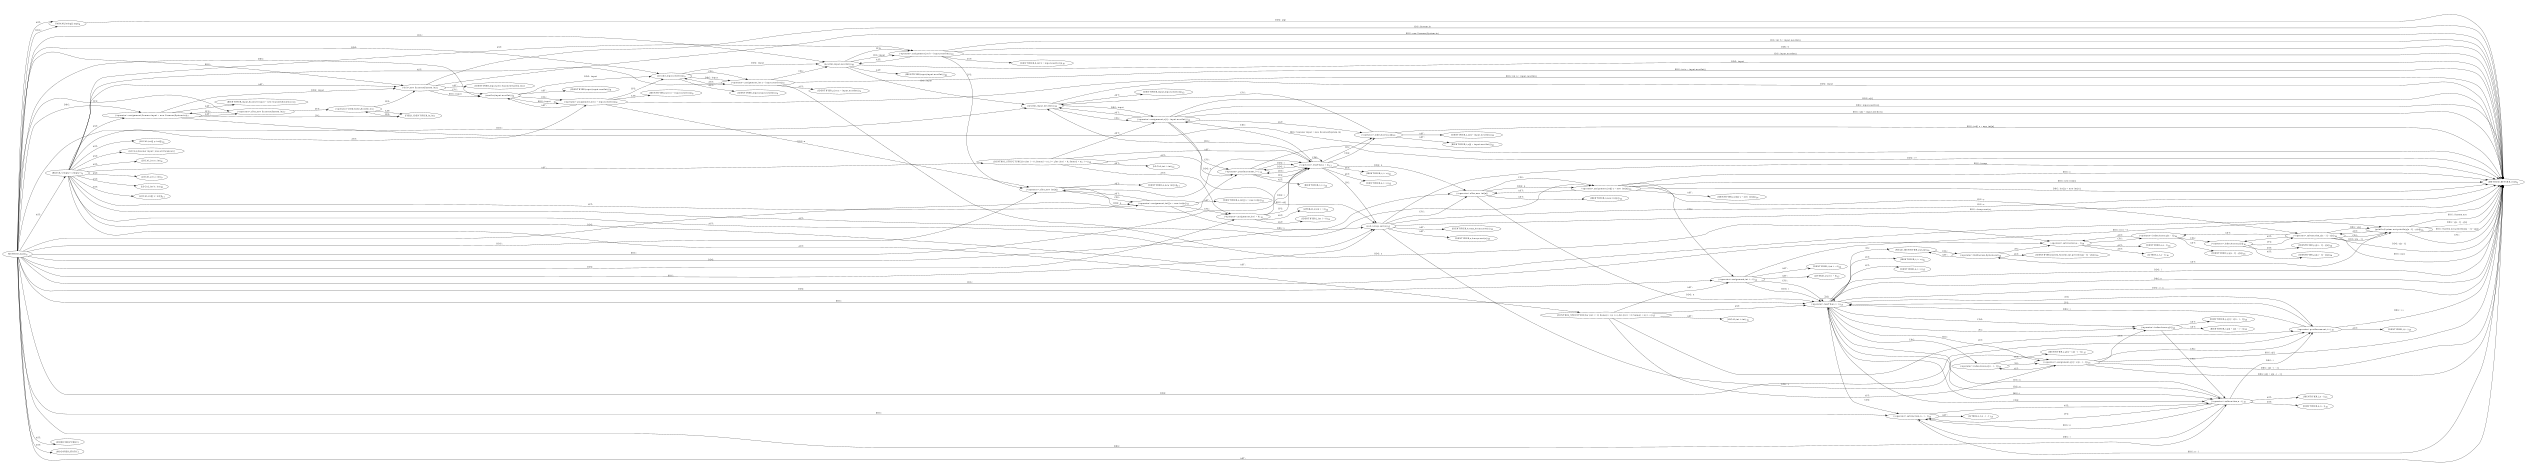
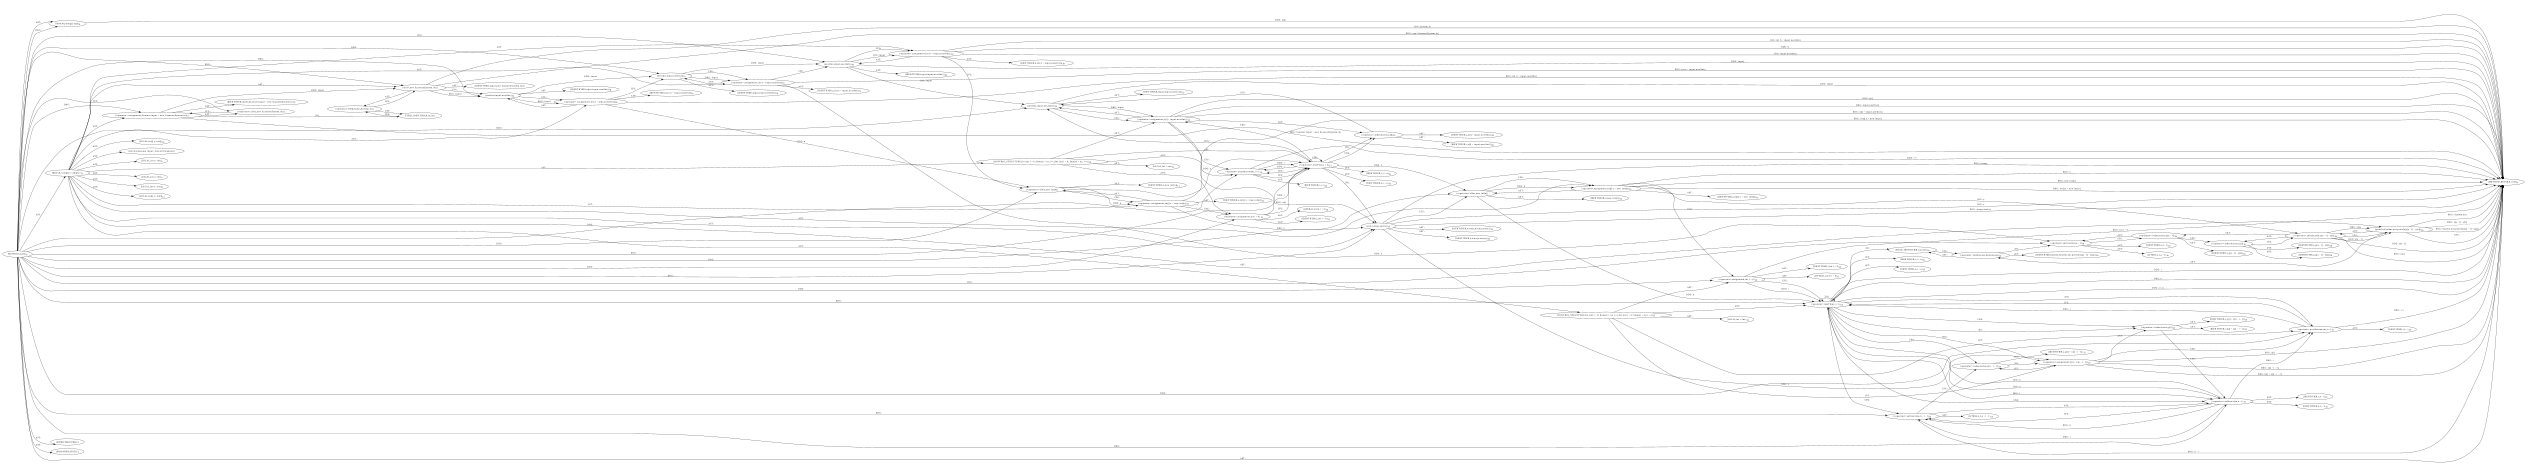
(310, 110) -> (388, 98)
(1957, 128) -> (1833, 120)
none -> (1947, 391)
